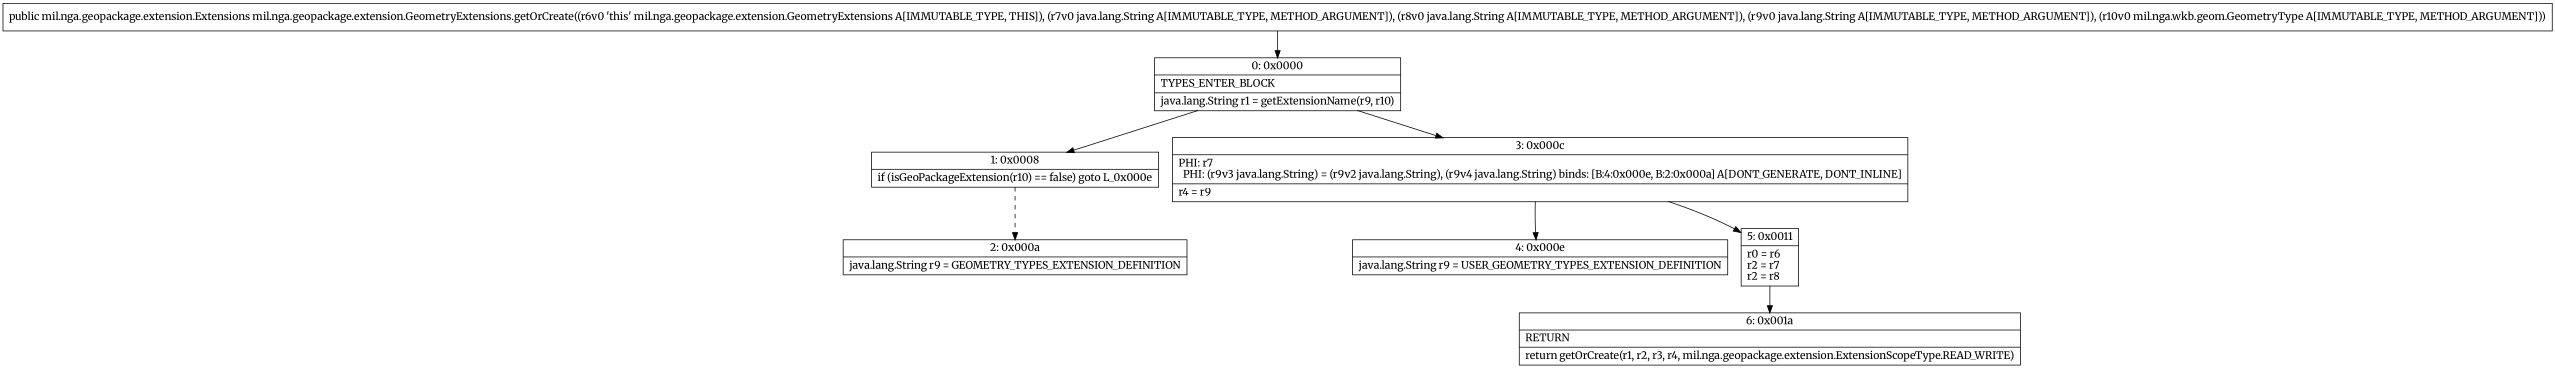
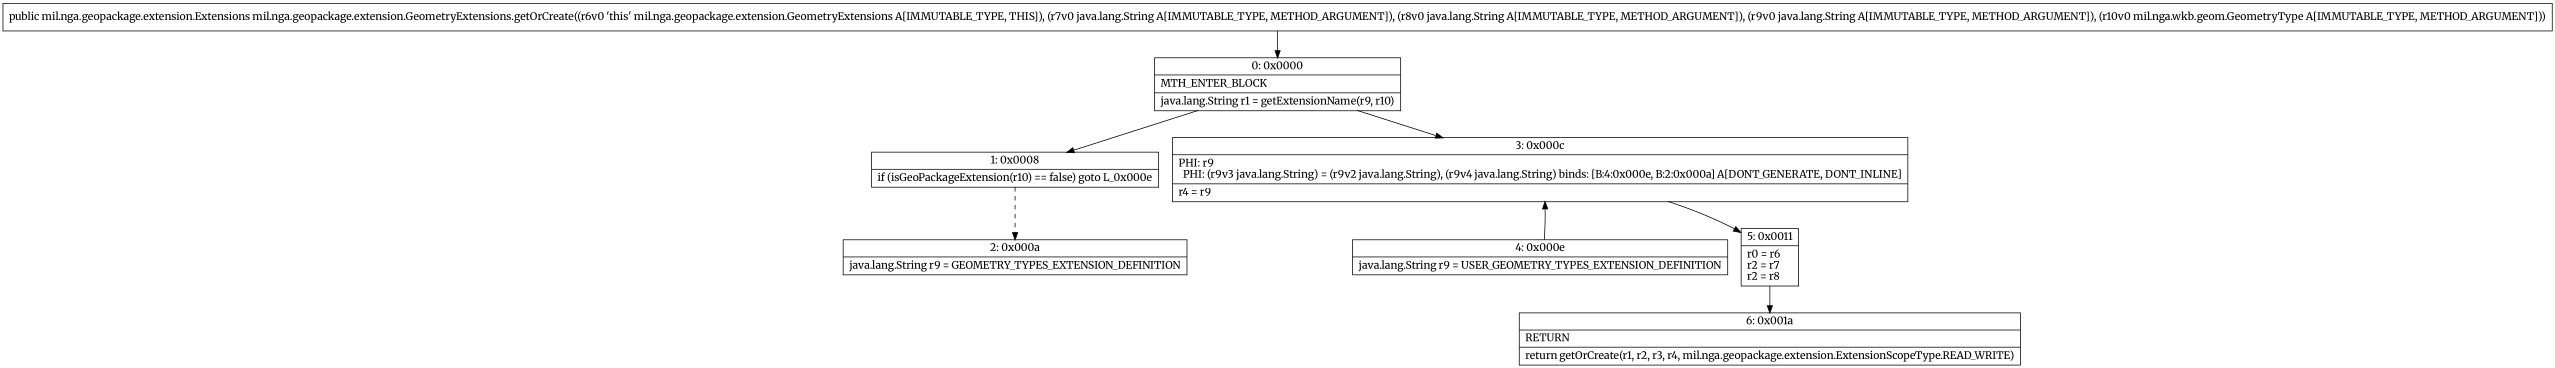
(1218, 84) -> (1214, 84)
(1197, 163) -> (1197, 163)
(1535, 217) -> (1545, 225)
